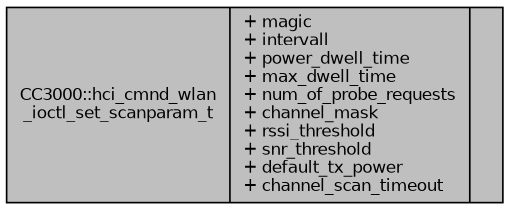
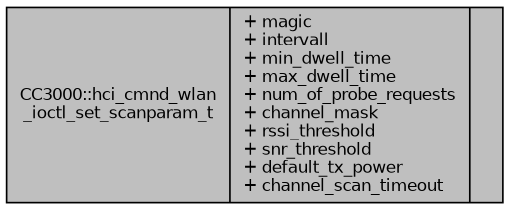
(327, 59) -> (318, 59)
